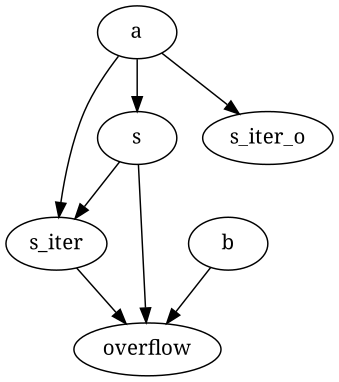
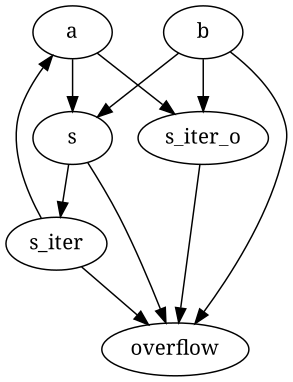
none -> (203, 78)
none -> (146, 79)
(79, 125) -> (16, 142)
none -> (190, 236)
